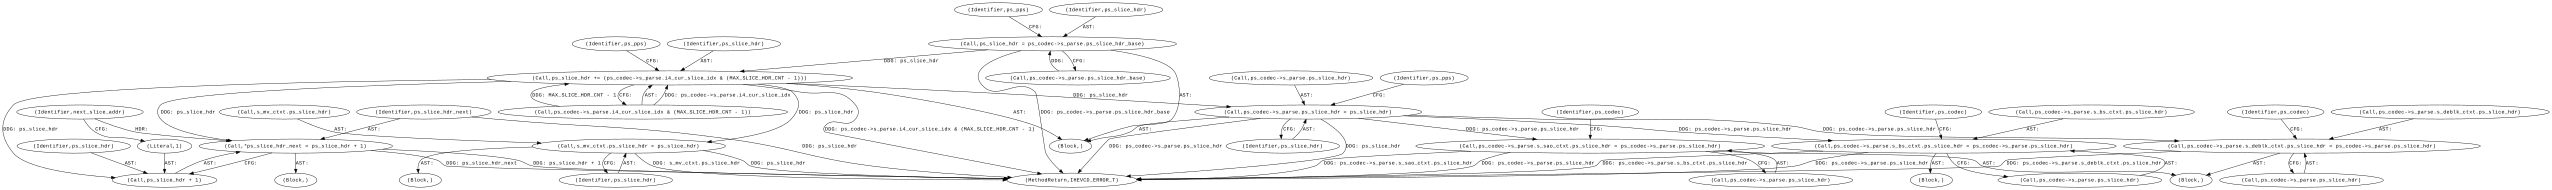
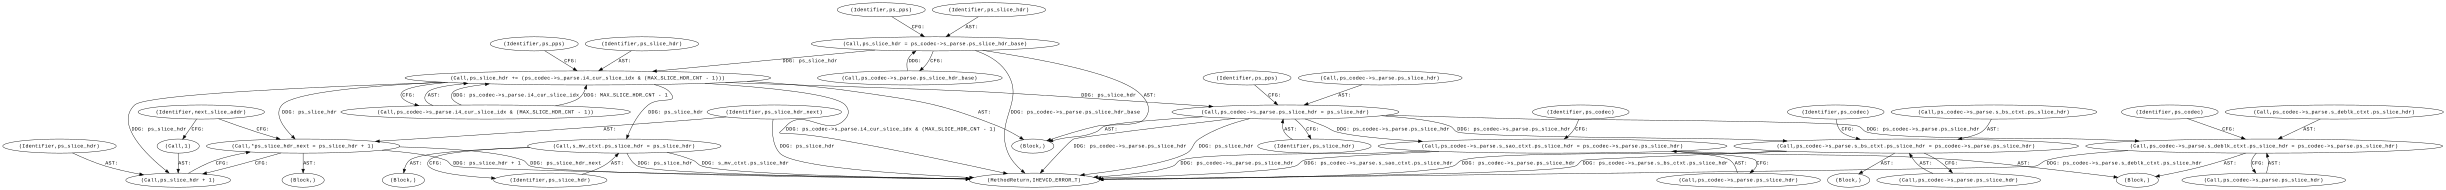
(284, 112) -> none
(143, 129) -> (265, 129)
(165, 146) -> (178, 146)
(212, 163) -> (224, 163)
